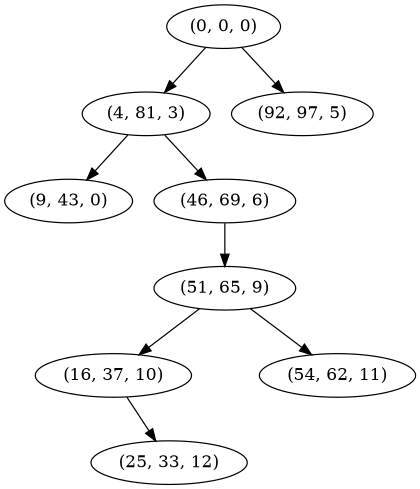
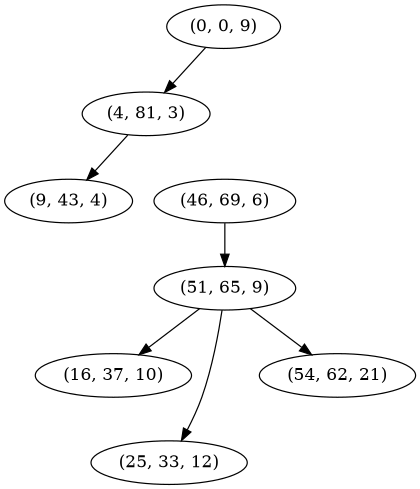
(224, 27) -> (224, 27)
(302, 114) -> none
(181, 153) -> none
(69, 201) -> (69, 201)
(337, 375) -> (337, 375)
(138, 414) -> (210, 372)
